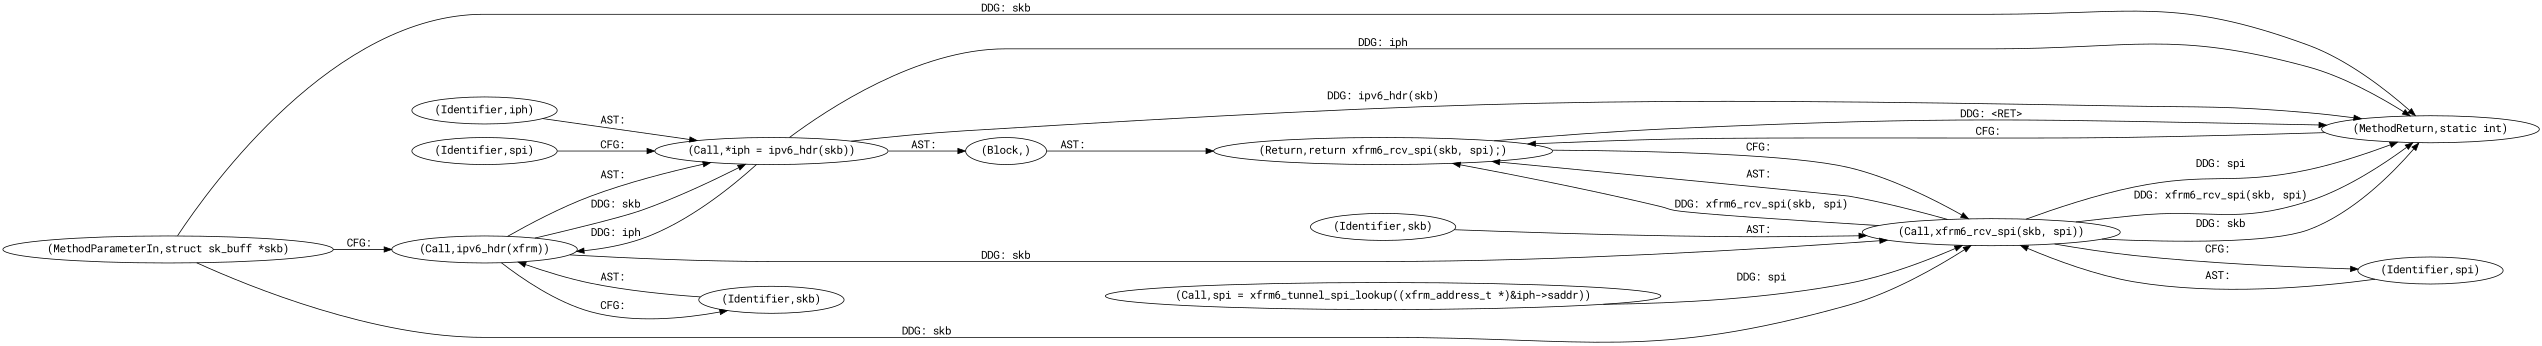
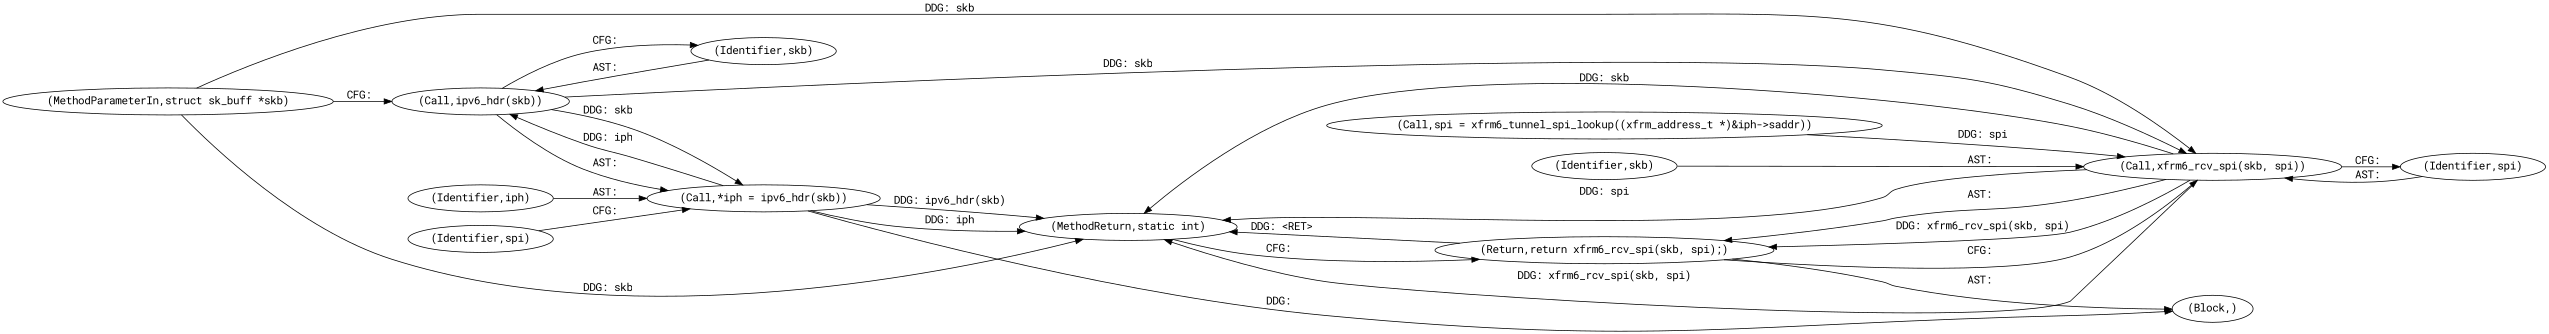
(927, 145) -> (1282, 302)
(1126, 151) -> (1947, 295)
(485, 249) -> (481, 101)
